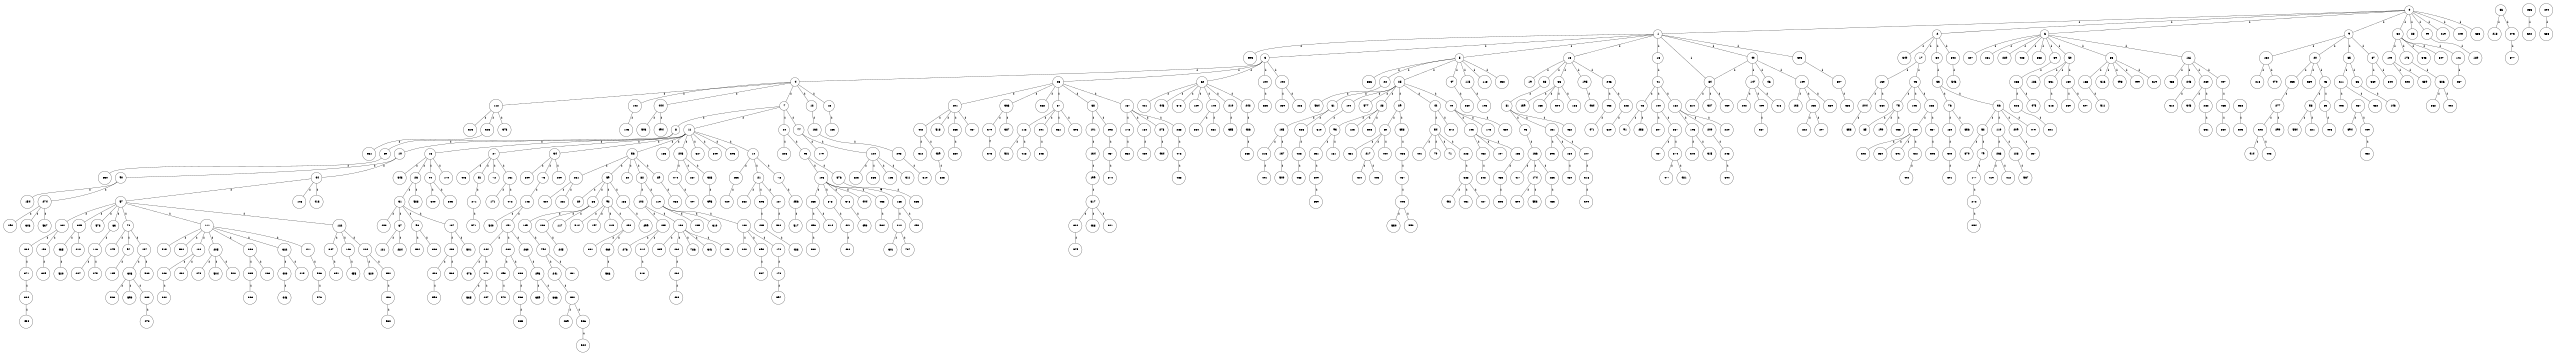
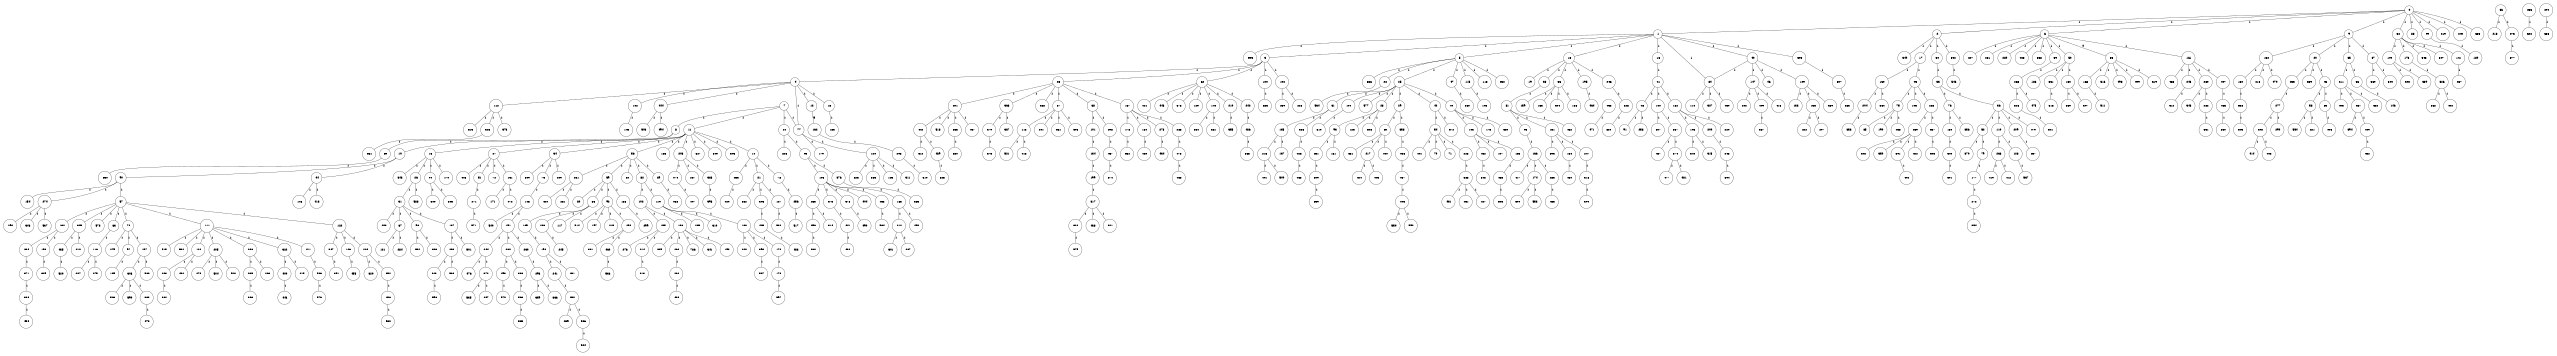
(2083, 46) -> (2083, 46)
none -> (2240, 82)
(789, 94) -> (797, 105)
(1609, 94) -> none
none -> (2350, 94)
(1692, 106) -> (1692, 106)
(1847, 106) -> (1847, 106)
(814, 118) -> (814, 118)
(1609, 130) -> (1609, 130)
(990, 142) -> (990, 142)
(1041, 154) -> none
(1880, 154) -> (1880, 154)
(1281, 166) -> (1273, 166)
(1911, 166) -> (1902, 166)
(219, 190) -> (121, 190)
(881, 190) -> (881, 190)
(830, 202) -> (830, 202)
(543, 250) -> (543, 250)
(908, 250) -> (908, 250)
(434, 274) -> (434, 274)
